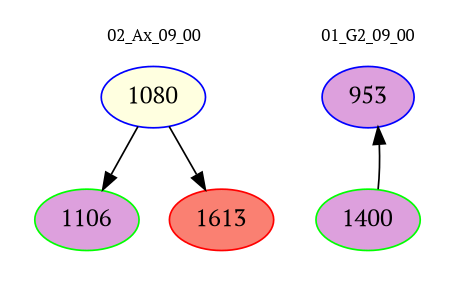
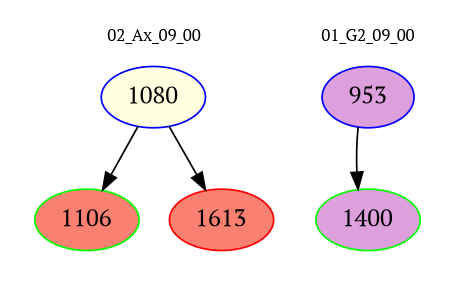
(379, 167) -> (357, 150)
(87, 220) -> (87, 220)
